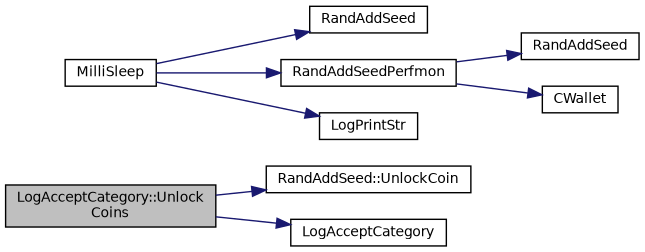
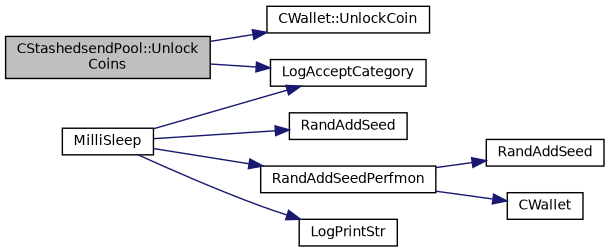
none -> (221, 109)
(369, 179) -> (348, 20)
(111, 206) -> (108, 57)
